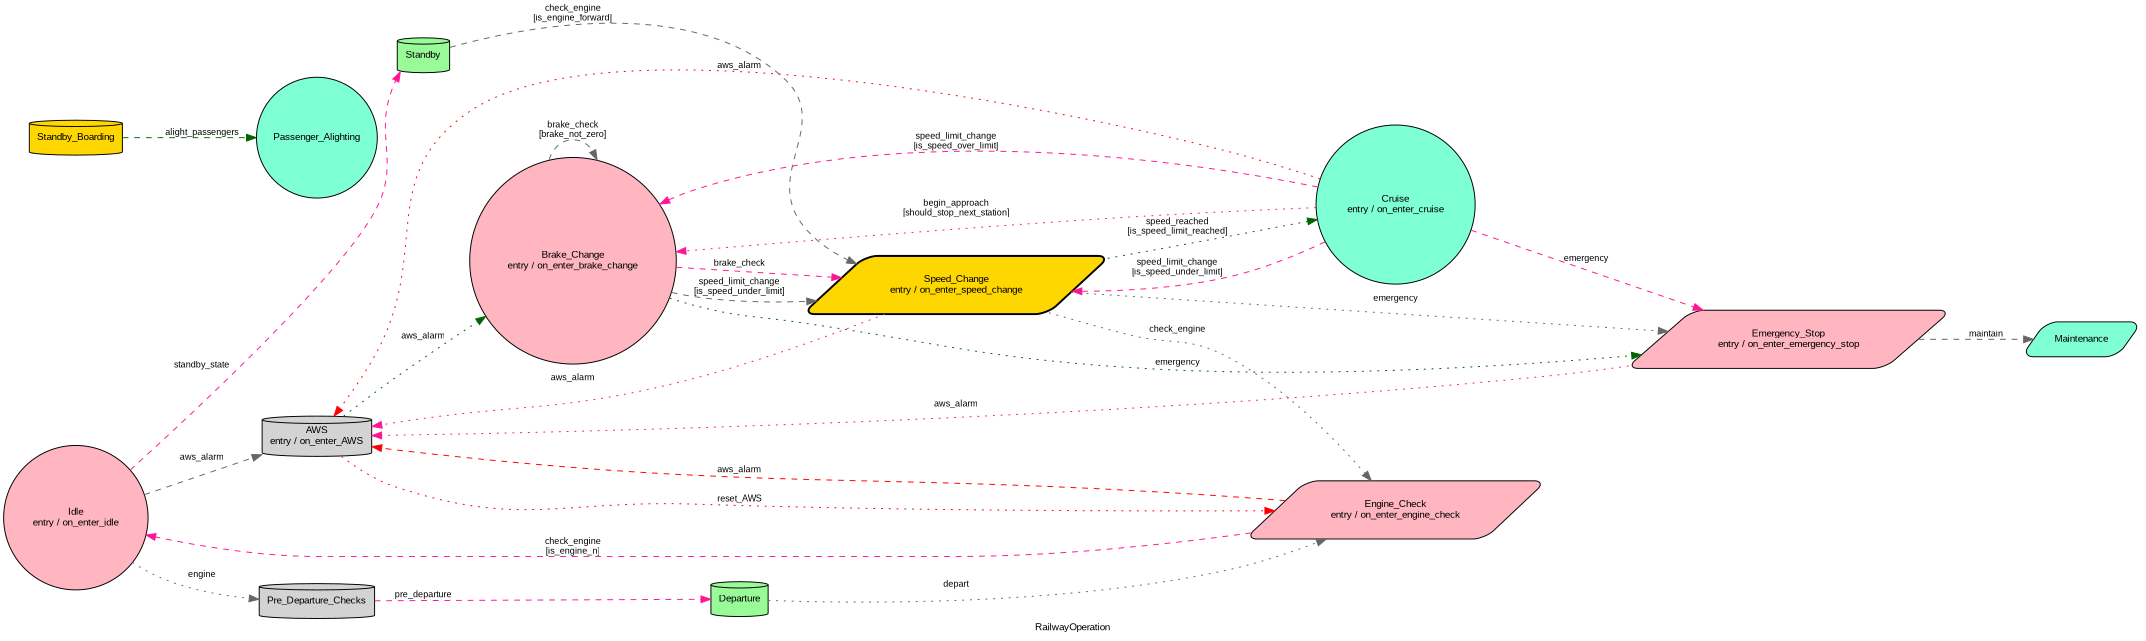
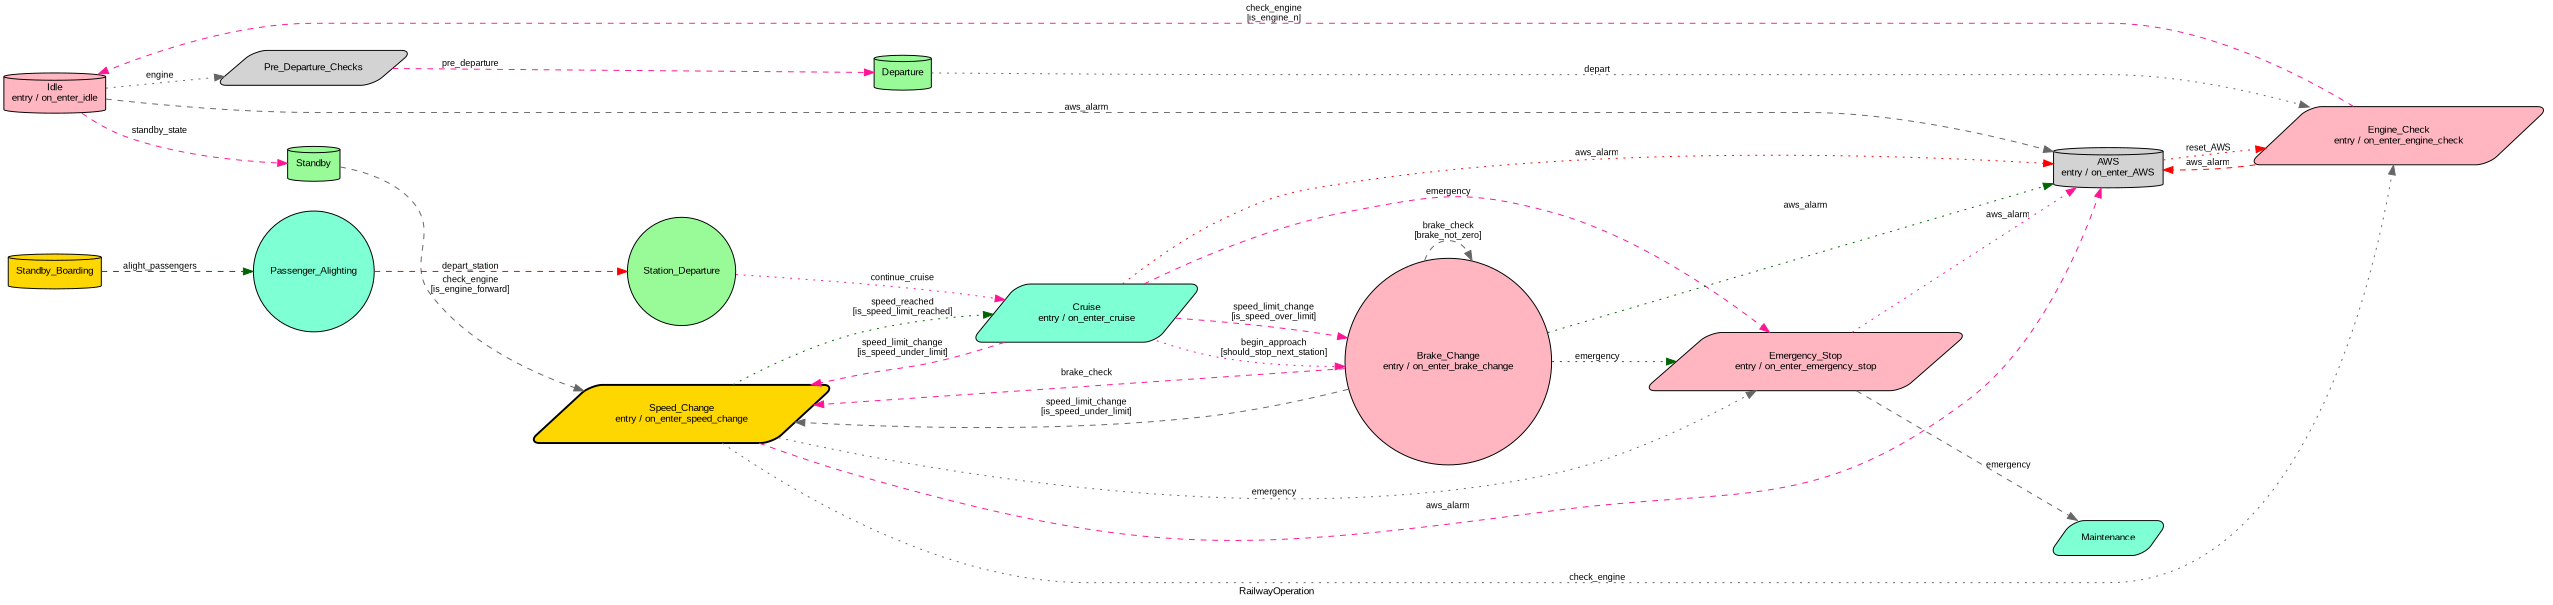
(1396, 205) -> (1087, 313)
none -> (682, 271)
(1986, 334) -> (2008, 465)
(410, 368) -> (1796, 260)
(638, 392) -> (1491, 519)
(76, 518) -> (55, 93)
(317, 601) -> (314, 68)
